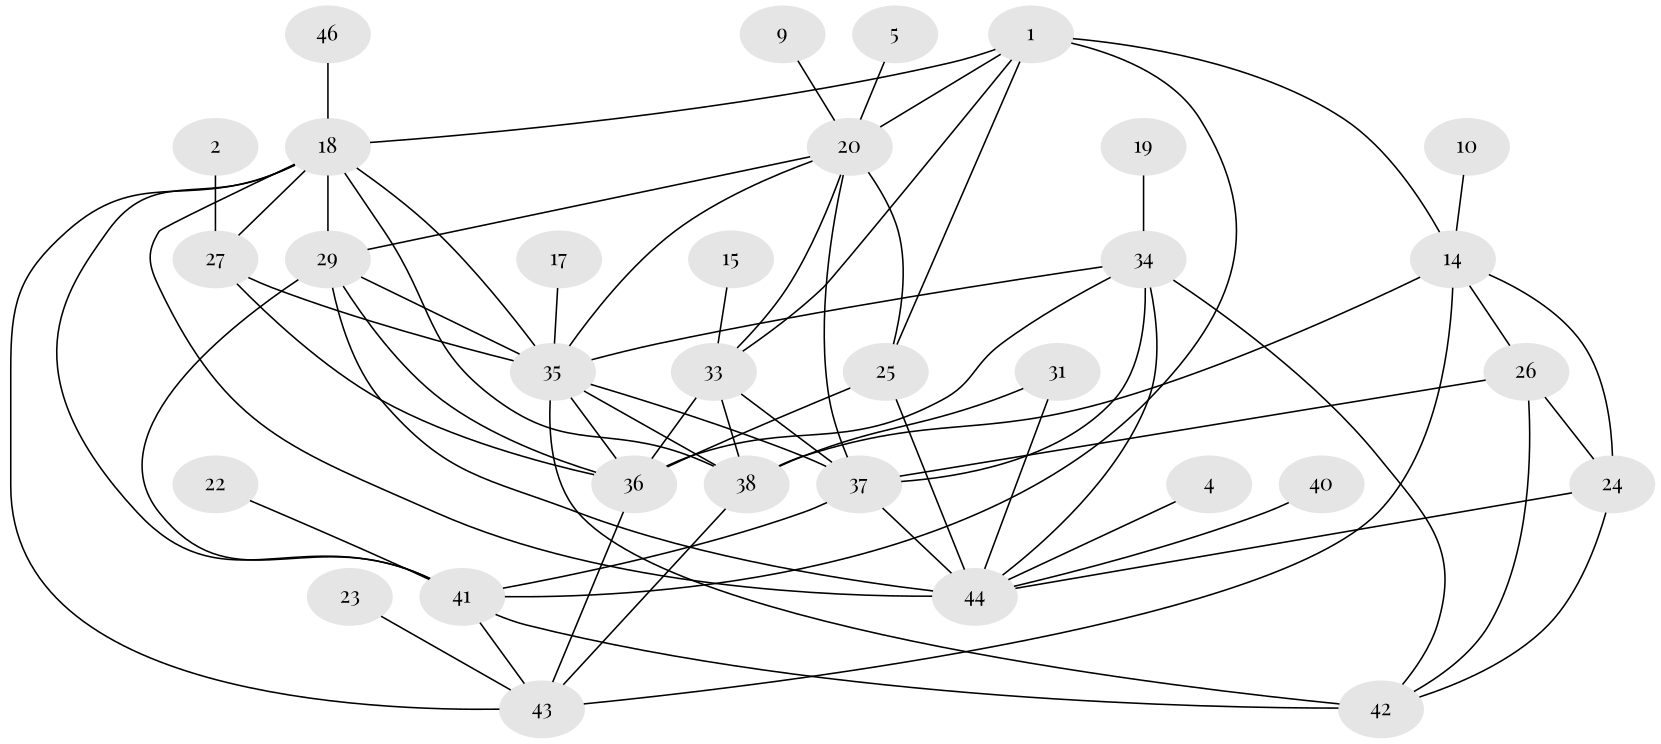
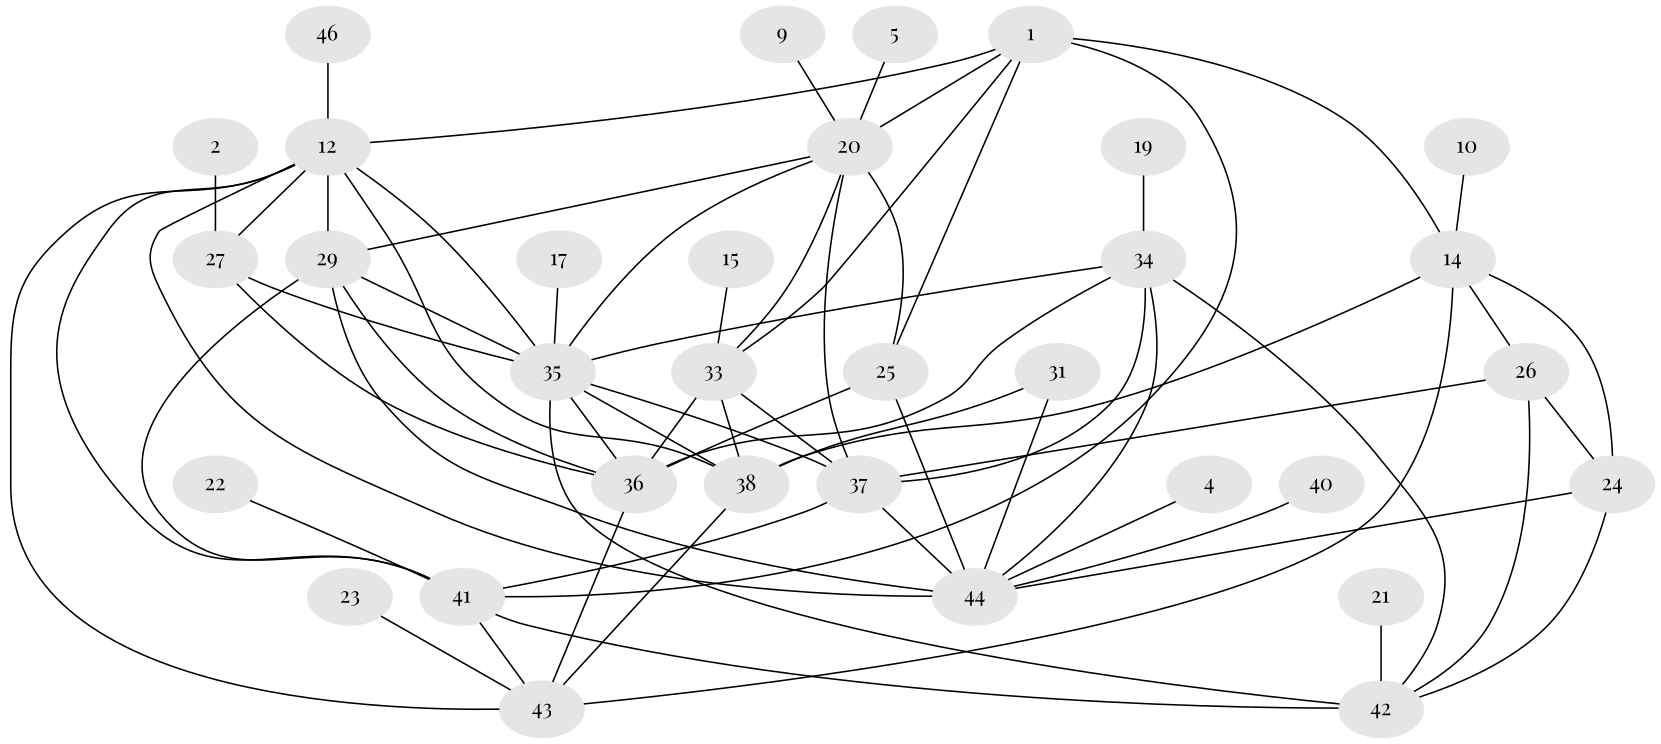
(328, 147) -> (328, 147)
none -> (1381, 597)
